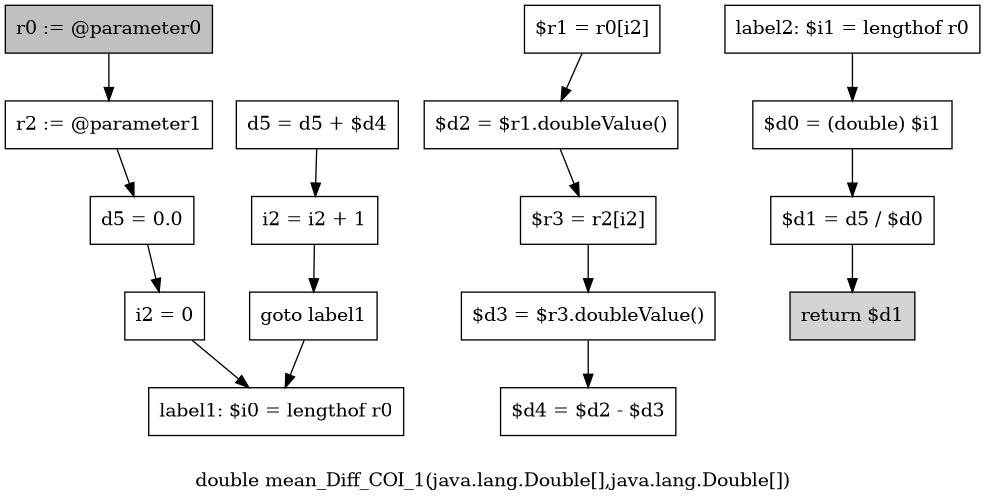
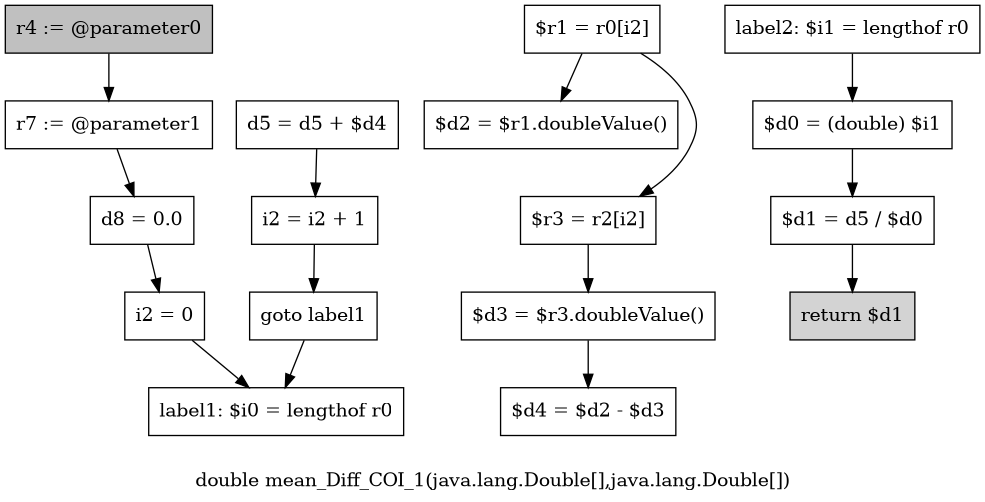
(109, 29) -> (109, 29)
(109, 125) -> (109, 125)
(567, 166) -> (696, 119)
(142, 220) -> (142, 220)
